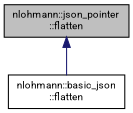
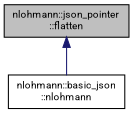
(67, 92) -> (67, 92)
